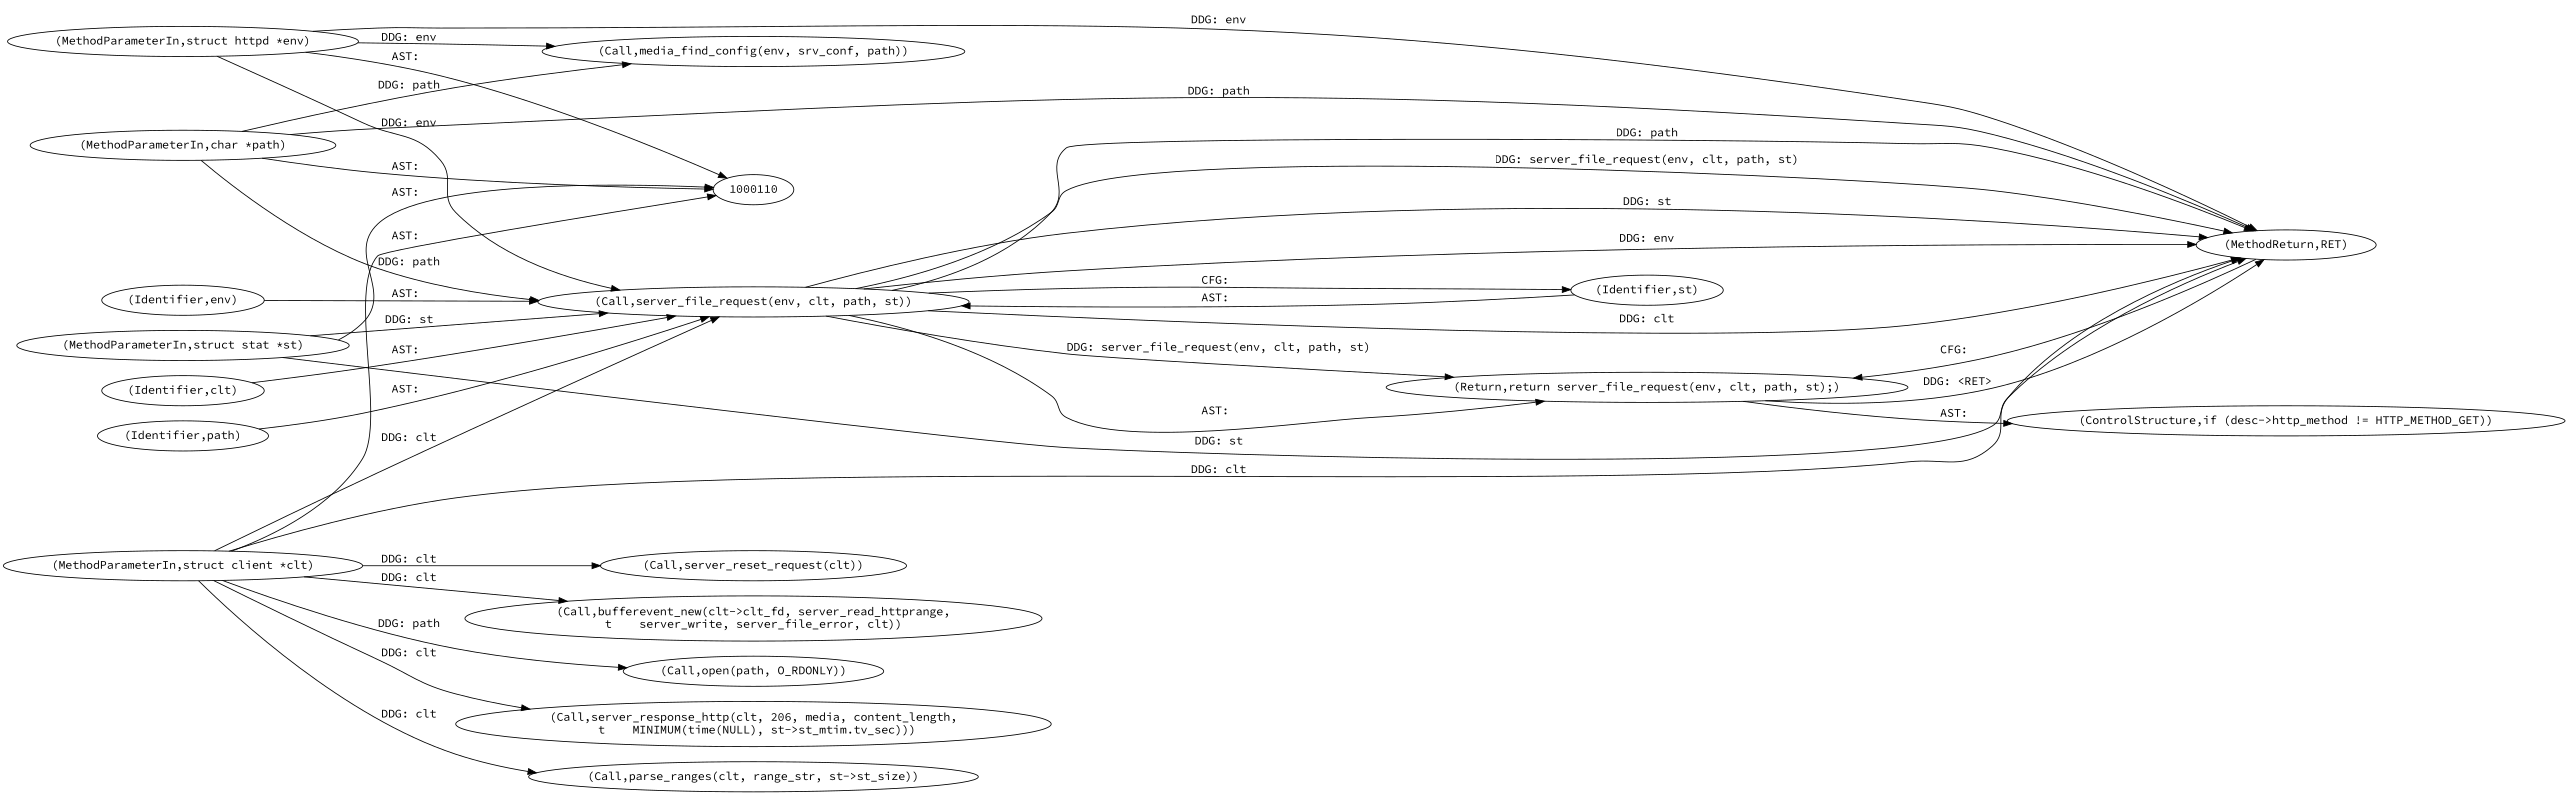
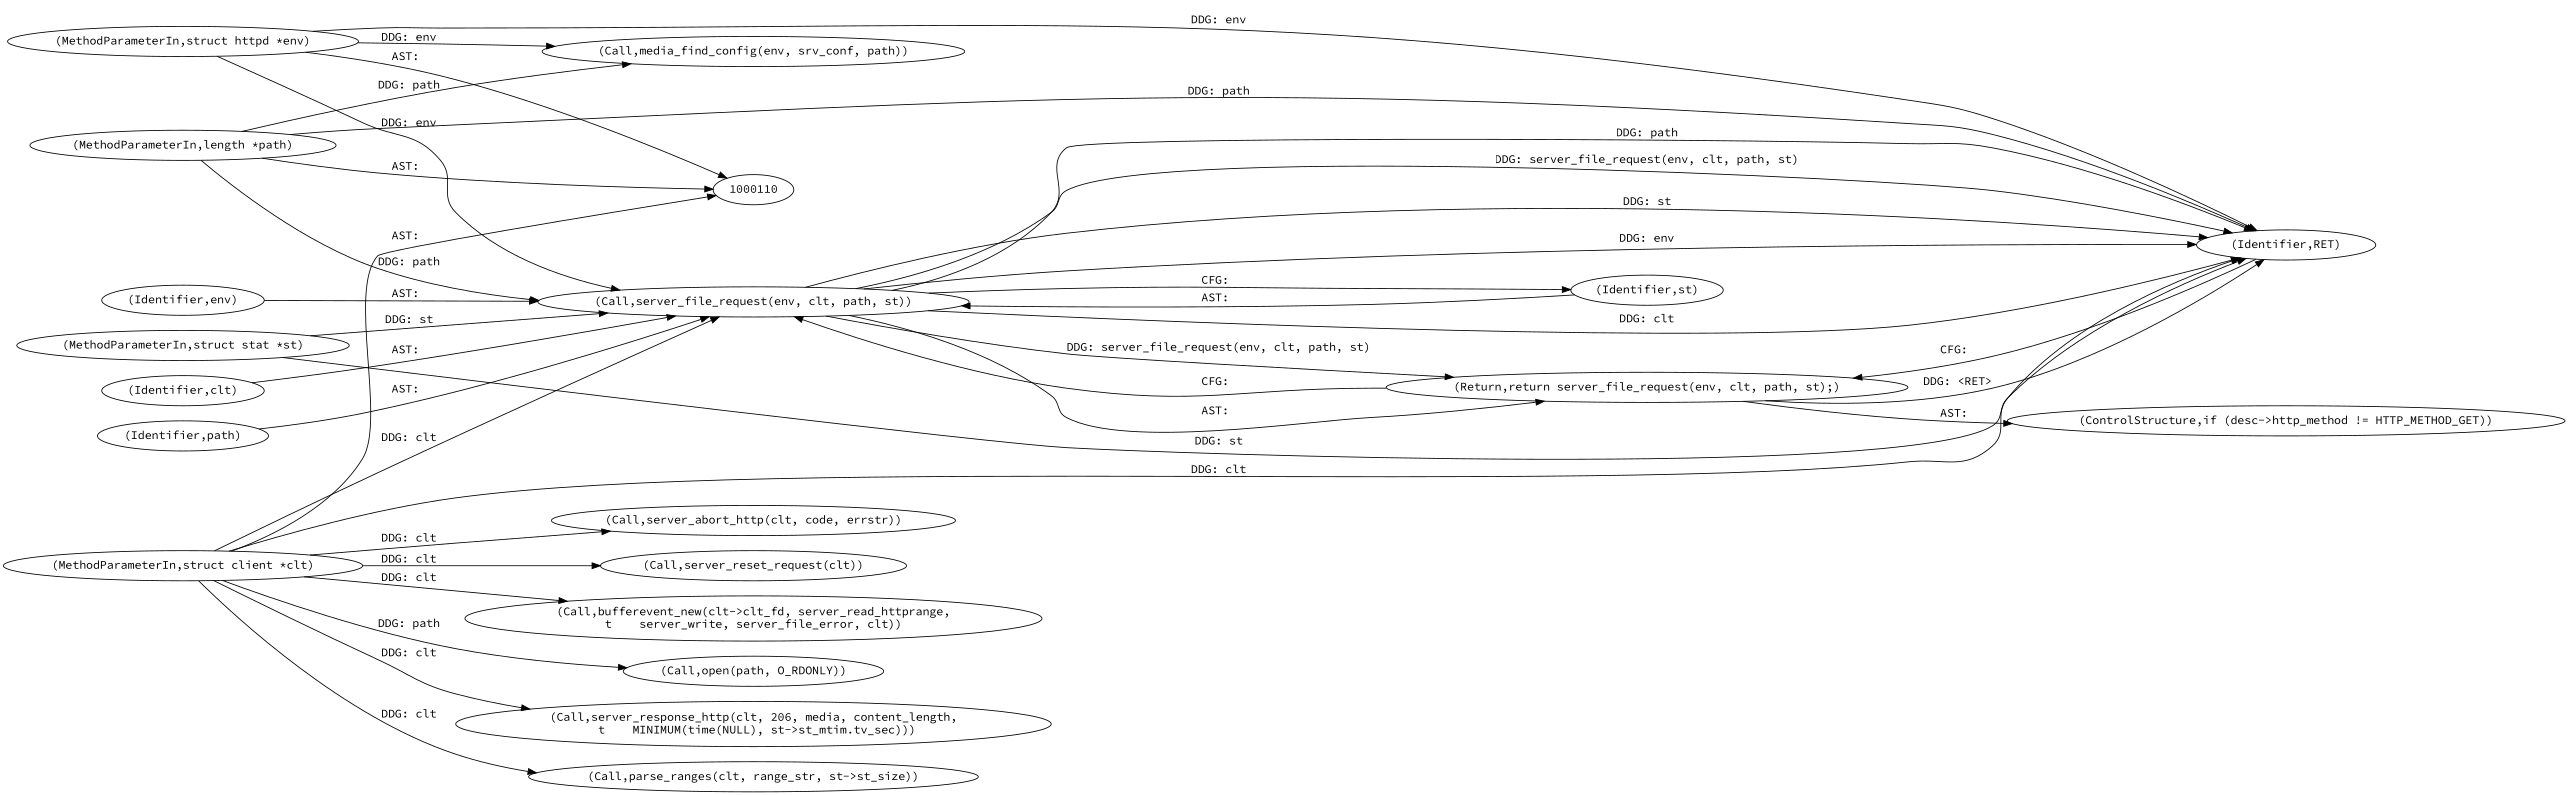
(183, 145) -> (183, 145)
(471, 193) -> none
(2286, 245) -> (2286, 245)
none -> (1090, 391)
none -> (753, 521)
